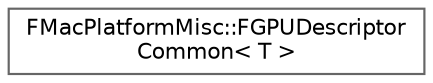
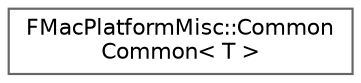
(217, 41) -> (181, 41)
